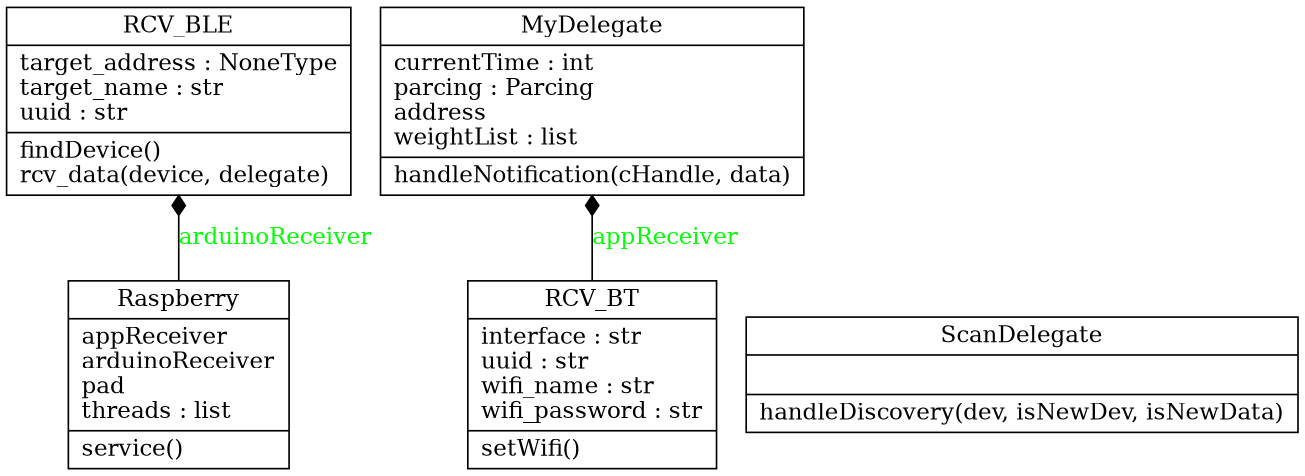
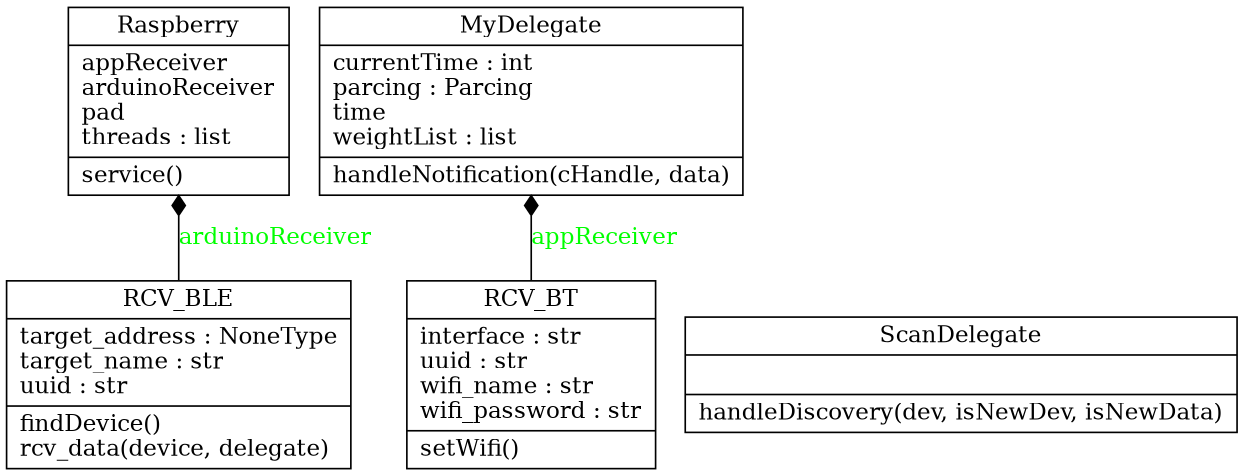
(441, 113) -> (360, 113)
(179, 248) -> (179, 248)
